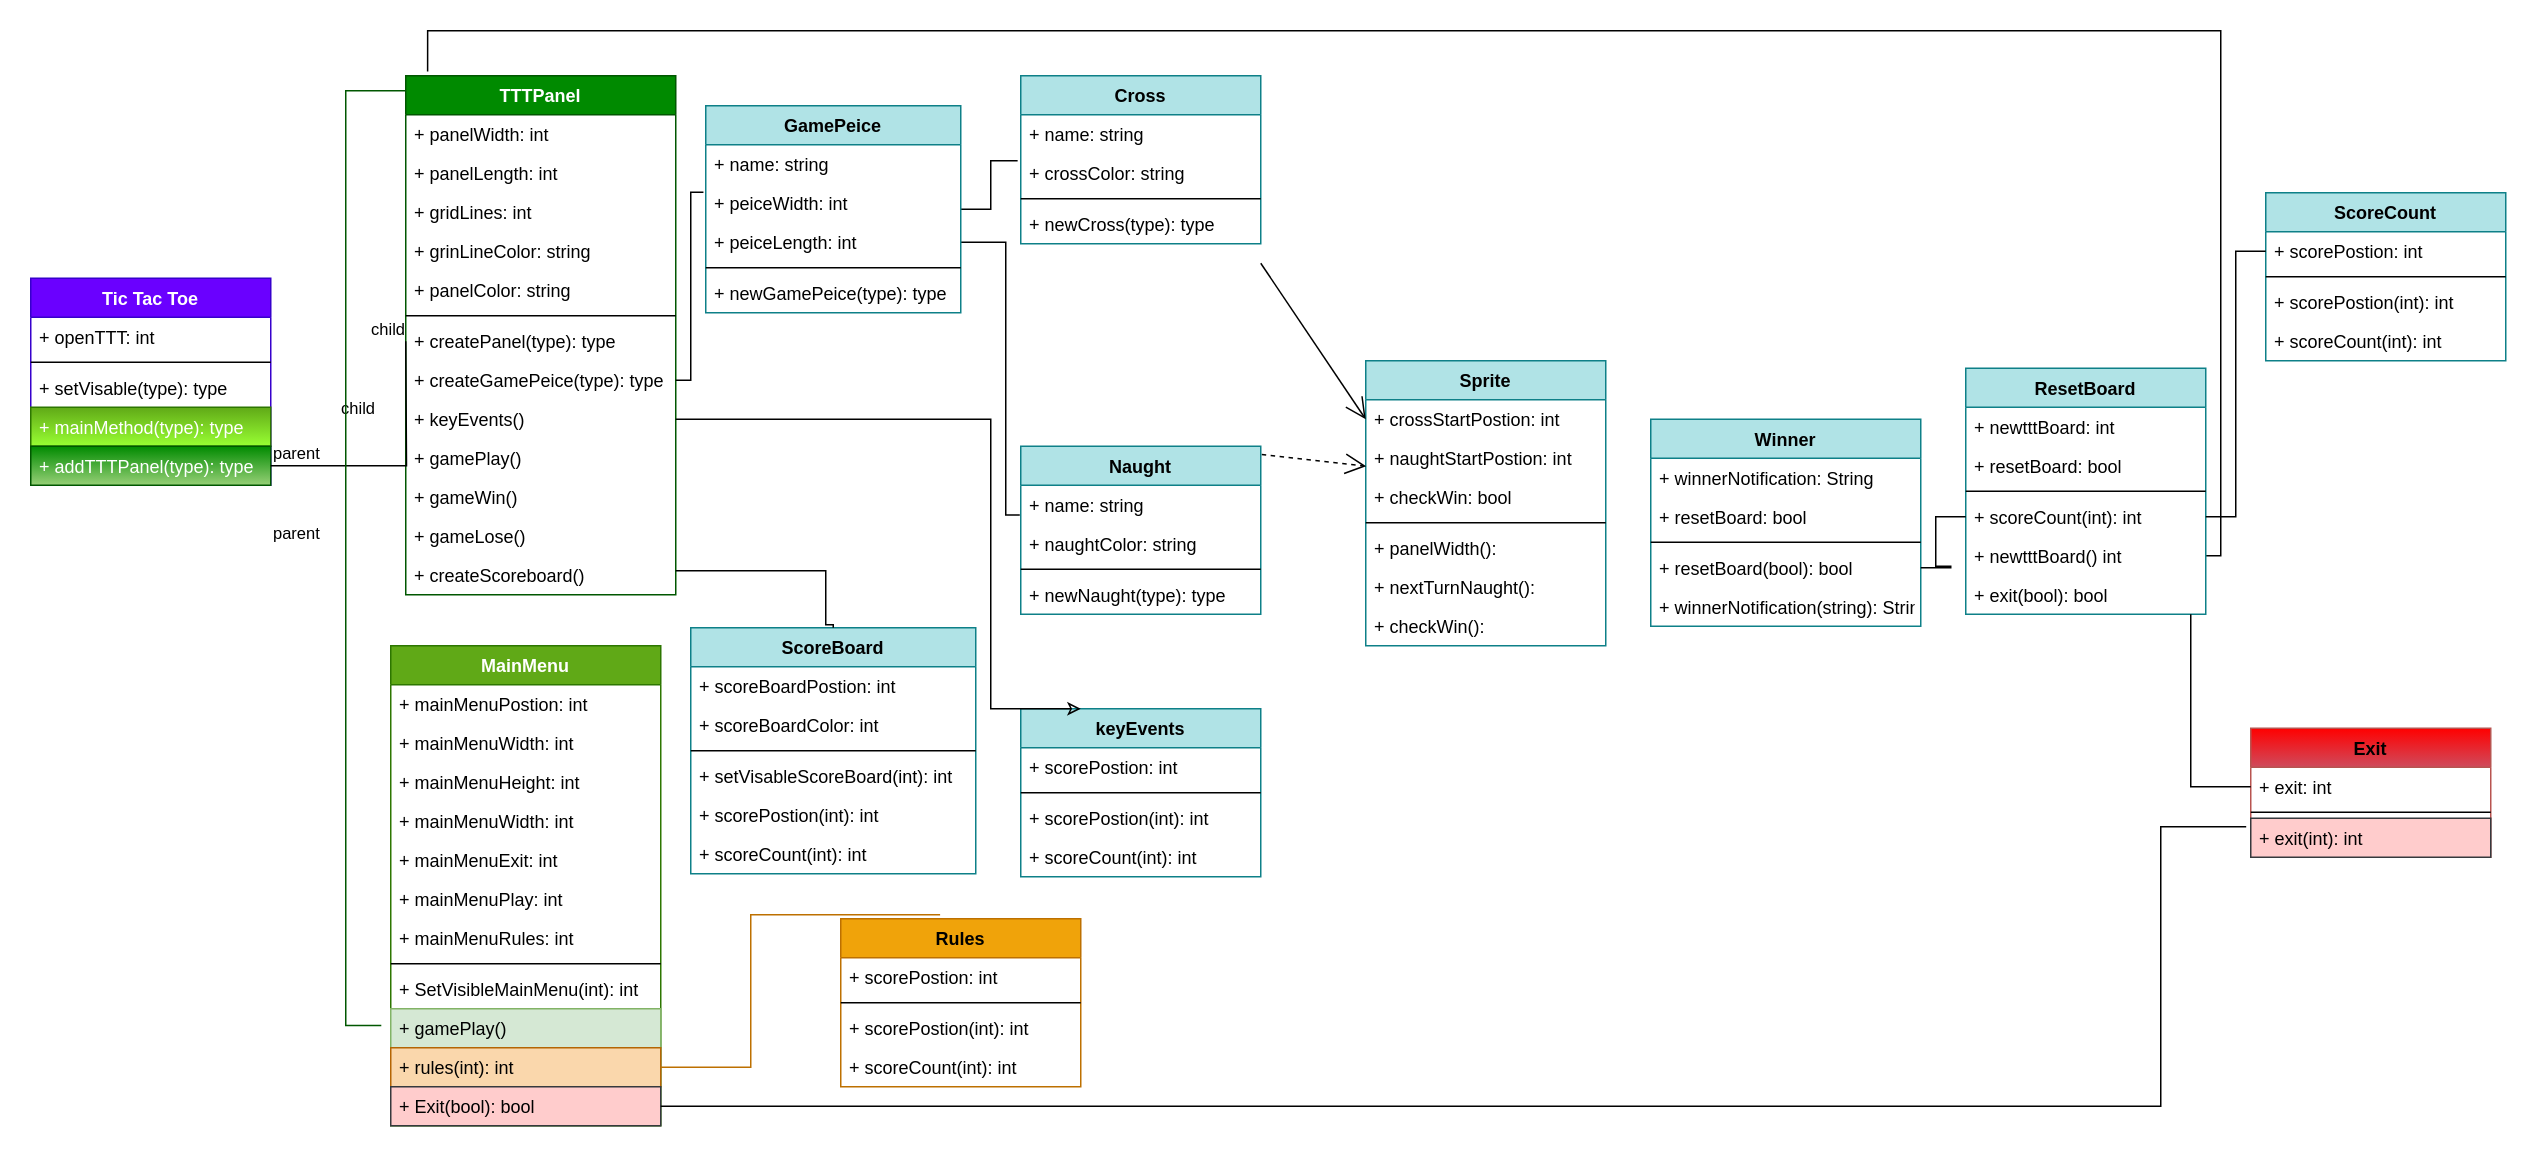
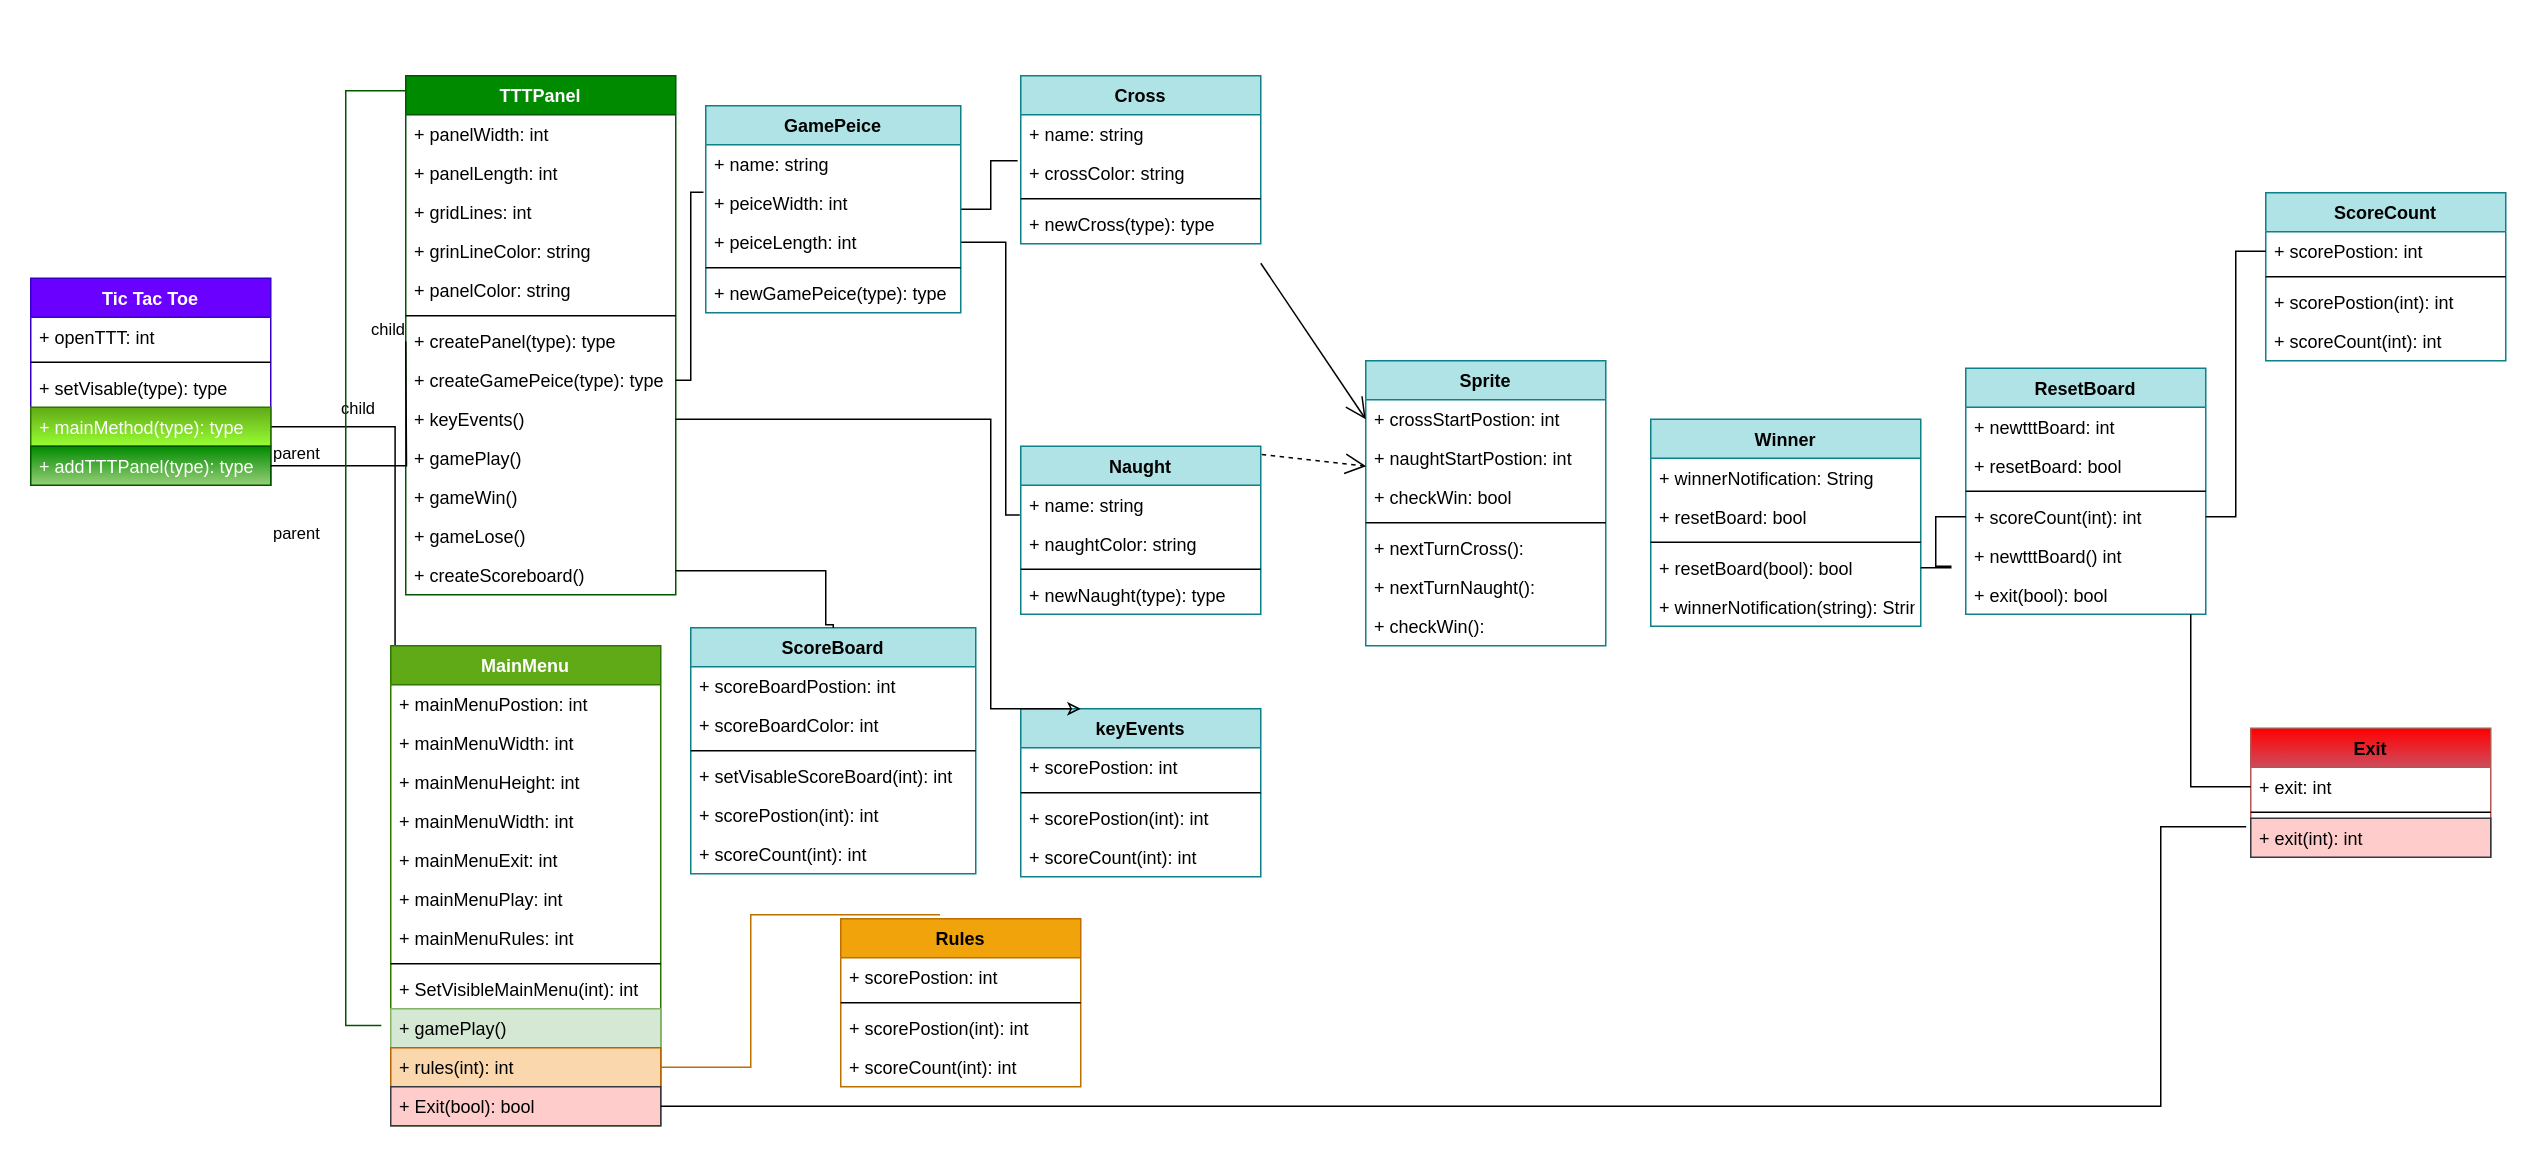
(1574, 31) -> none
none -> (395, 475)
(1440, 549) -> (1460, 549)
